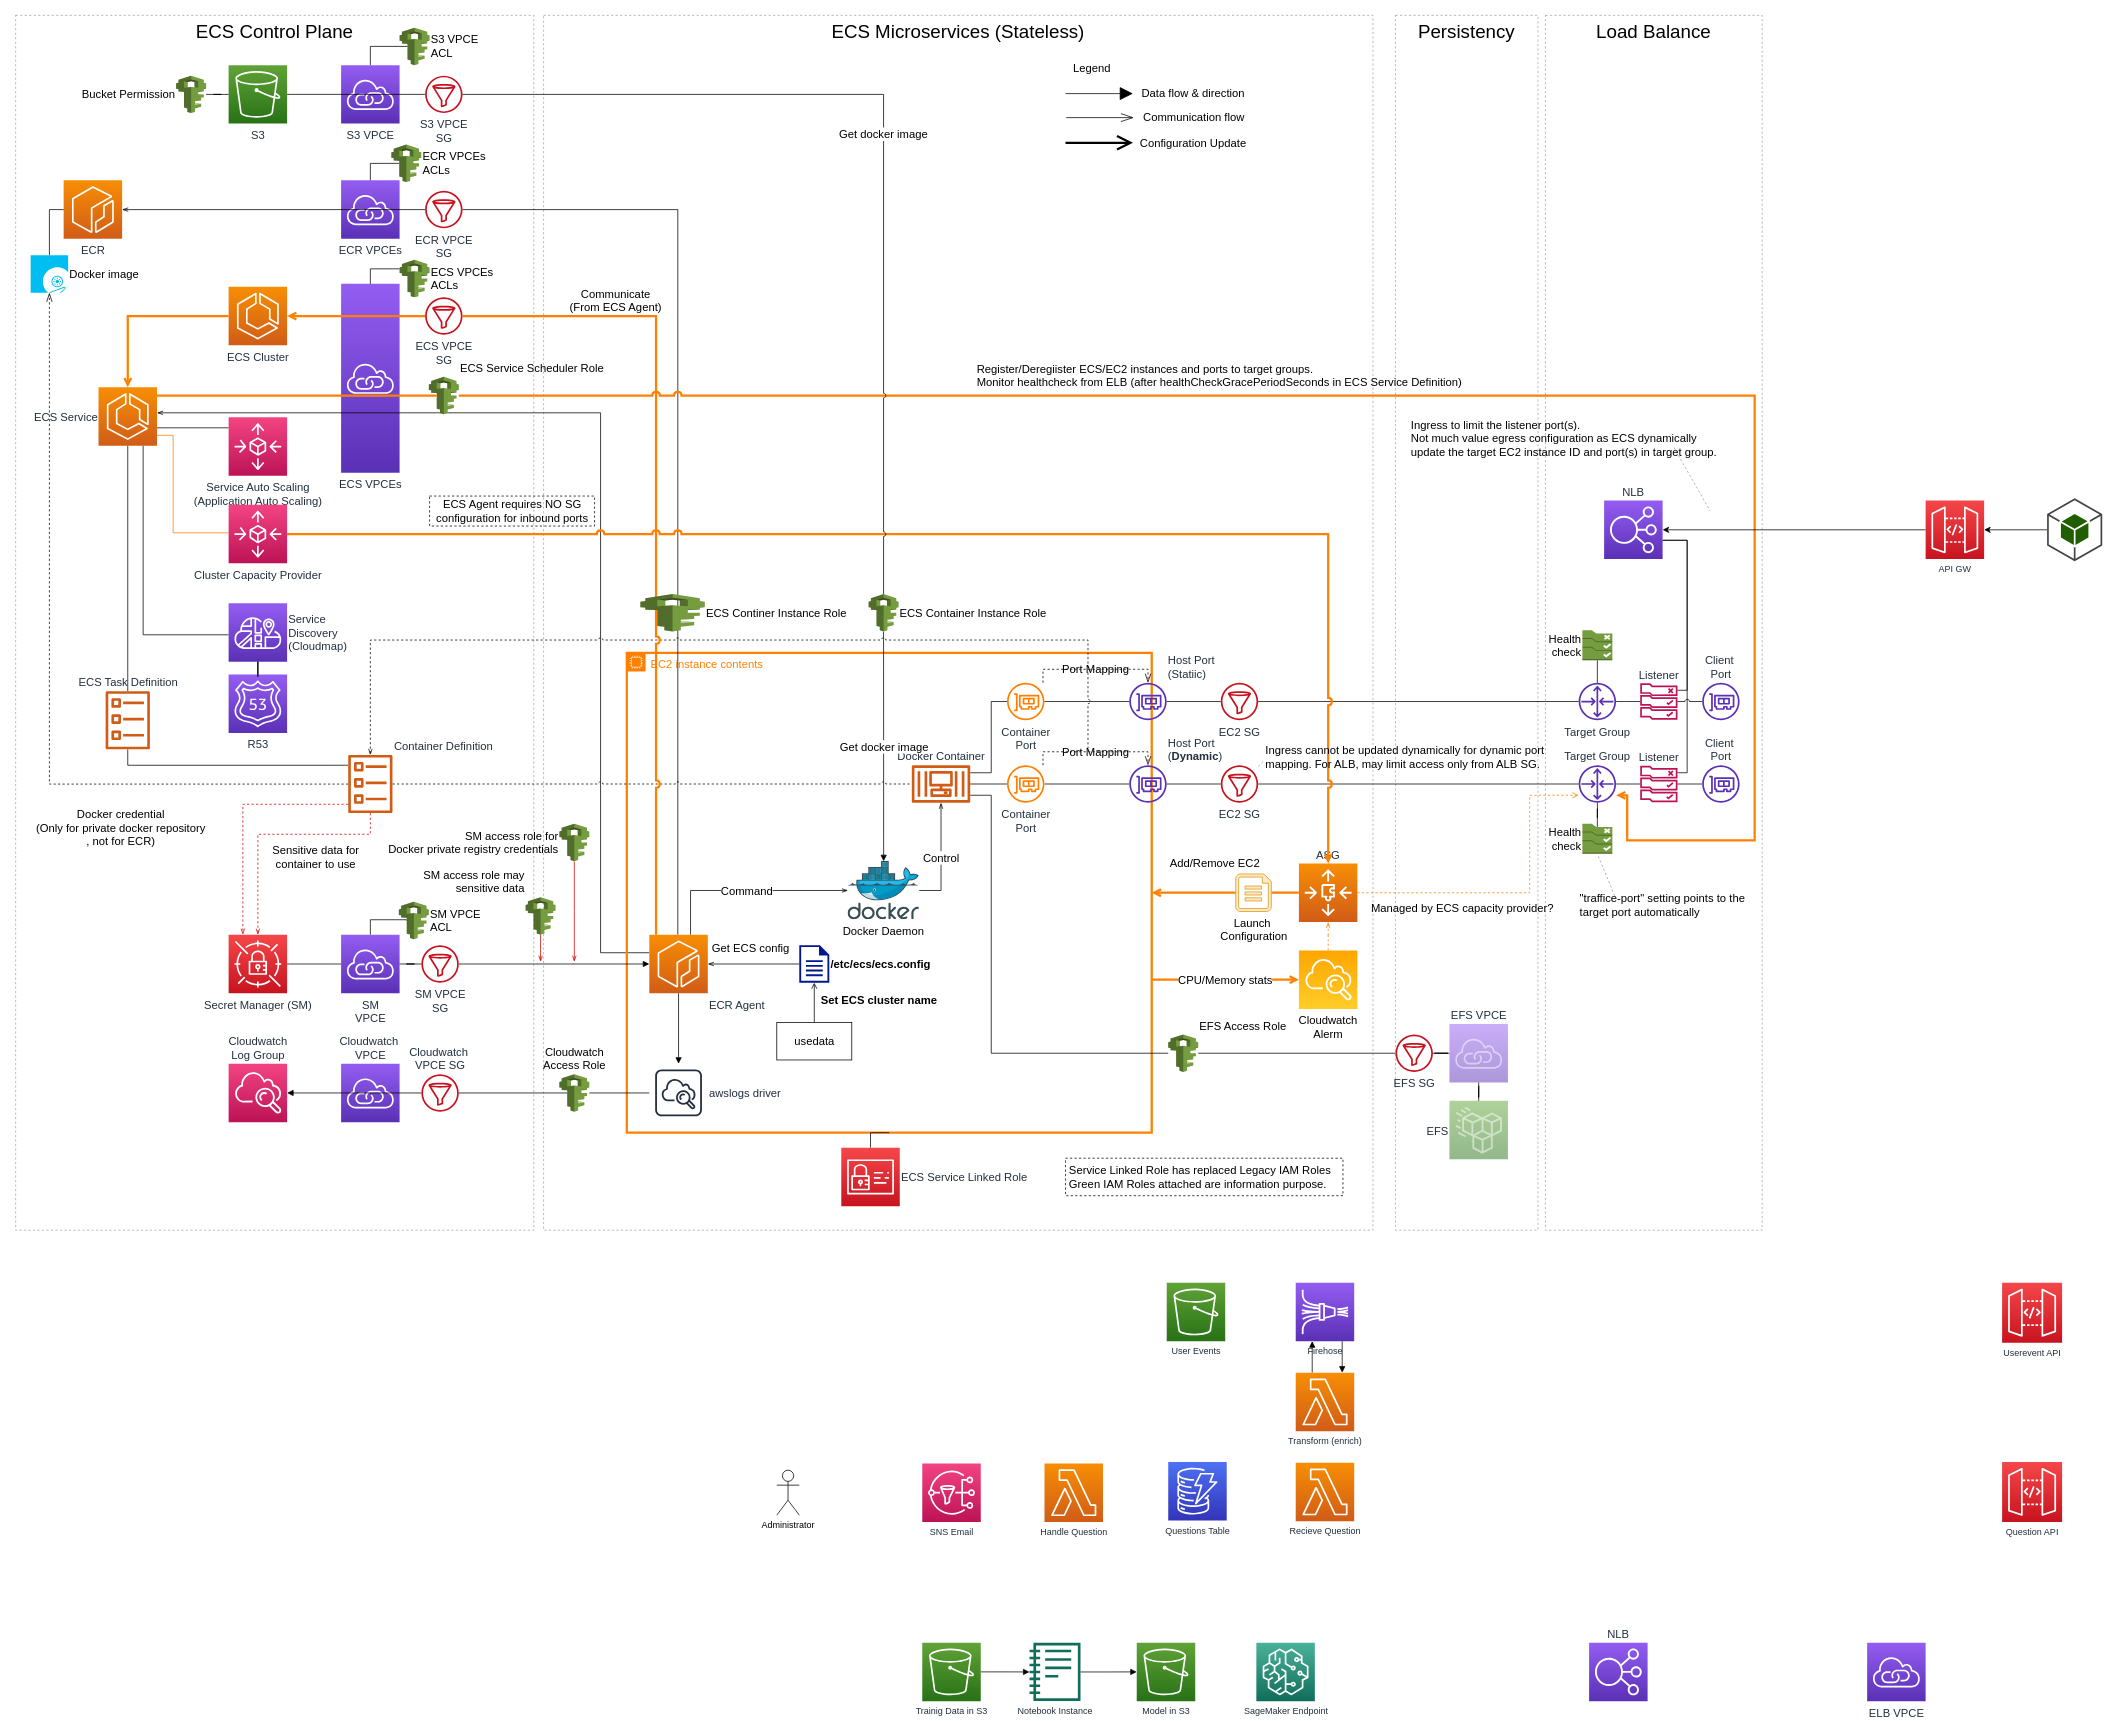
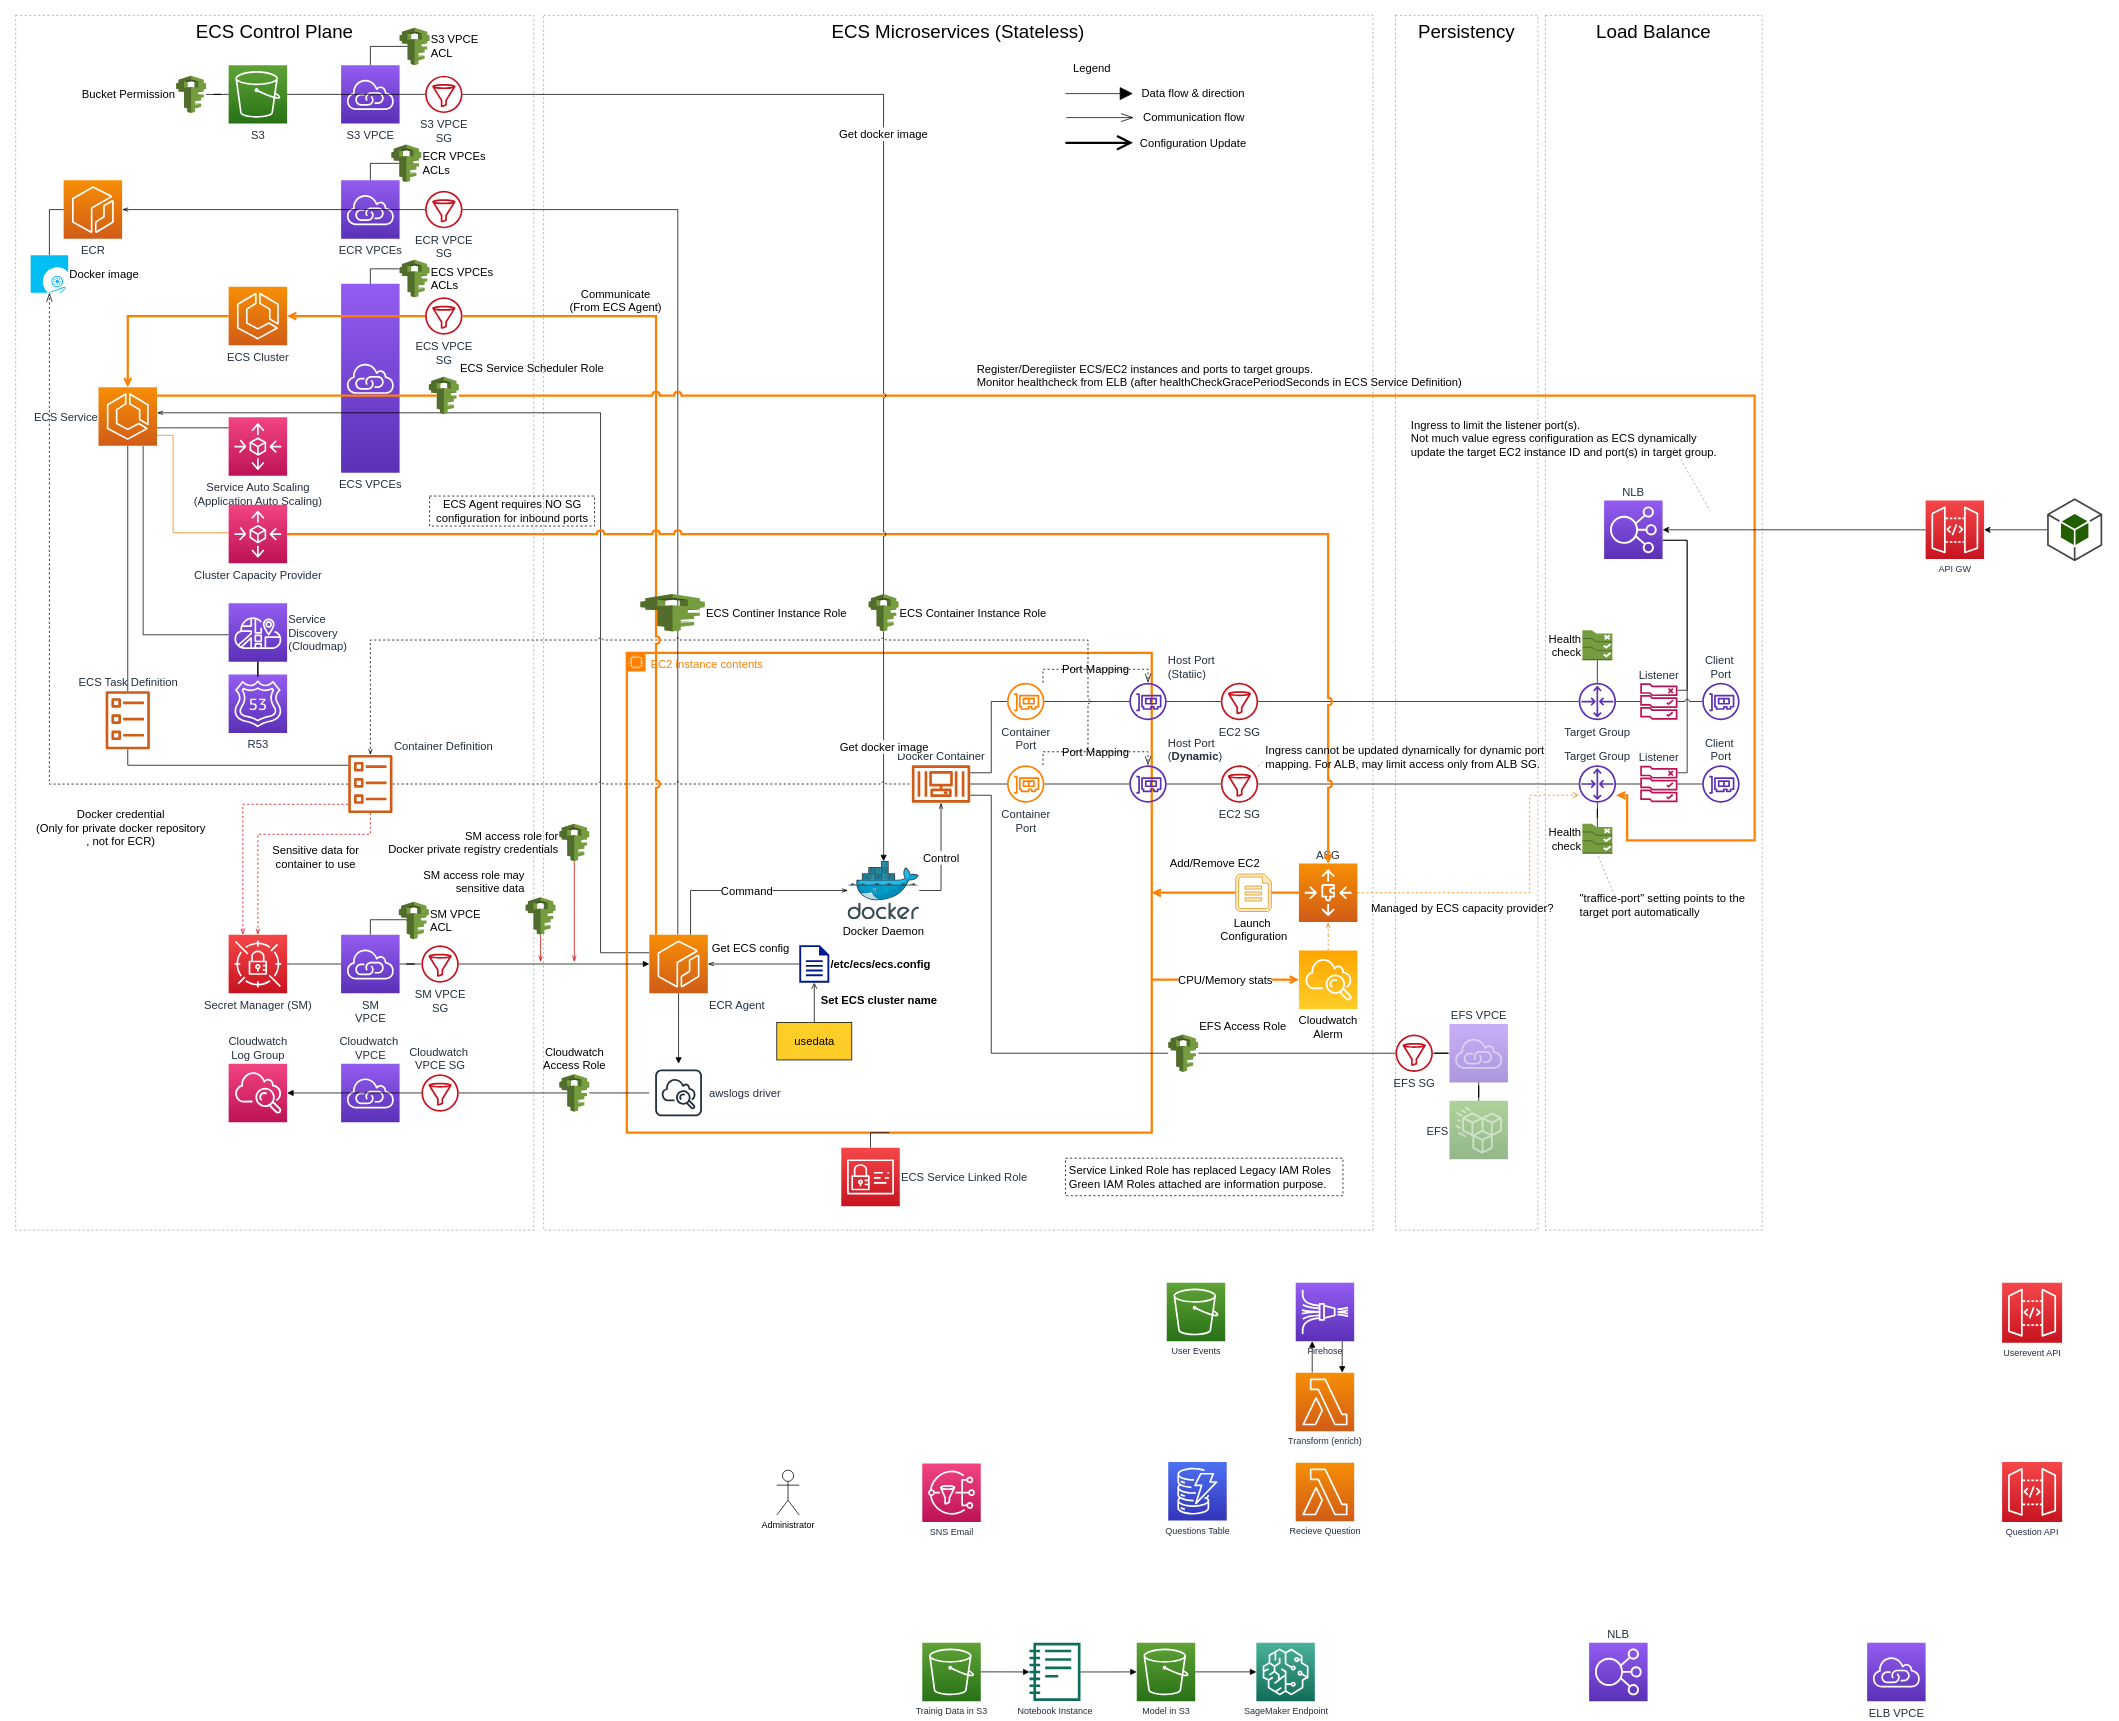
(814, 1041) -> (814, 1041)
(1074, 1493) -> none
none -> (1248, 1672)
